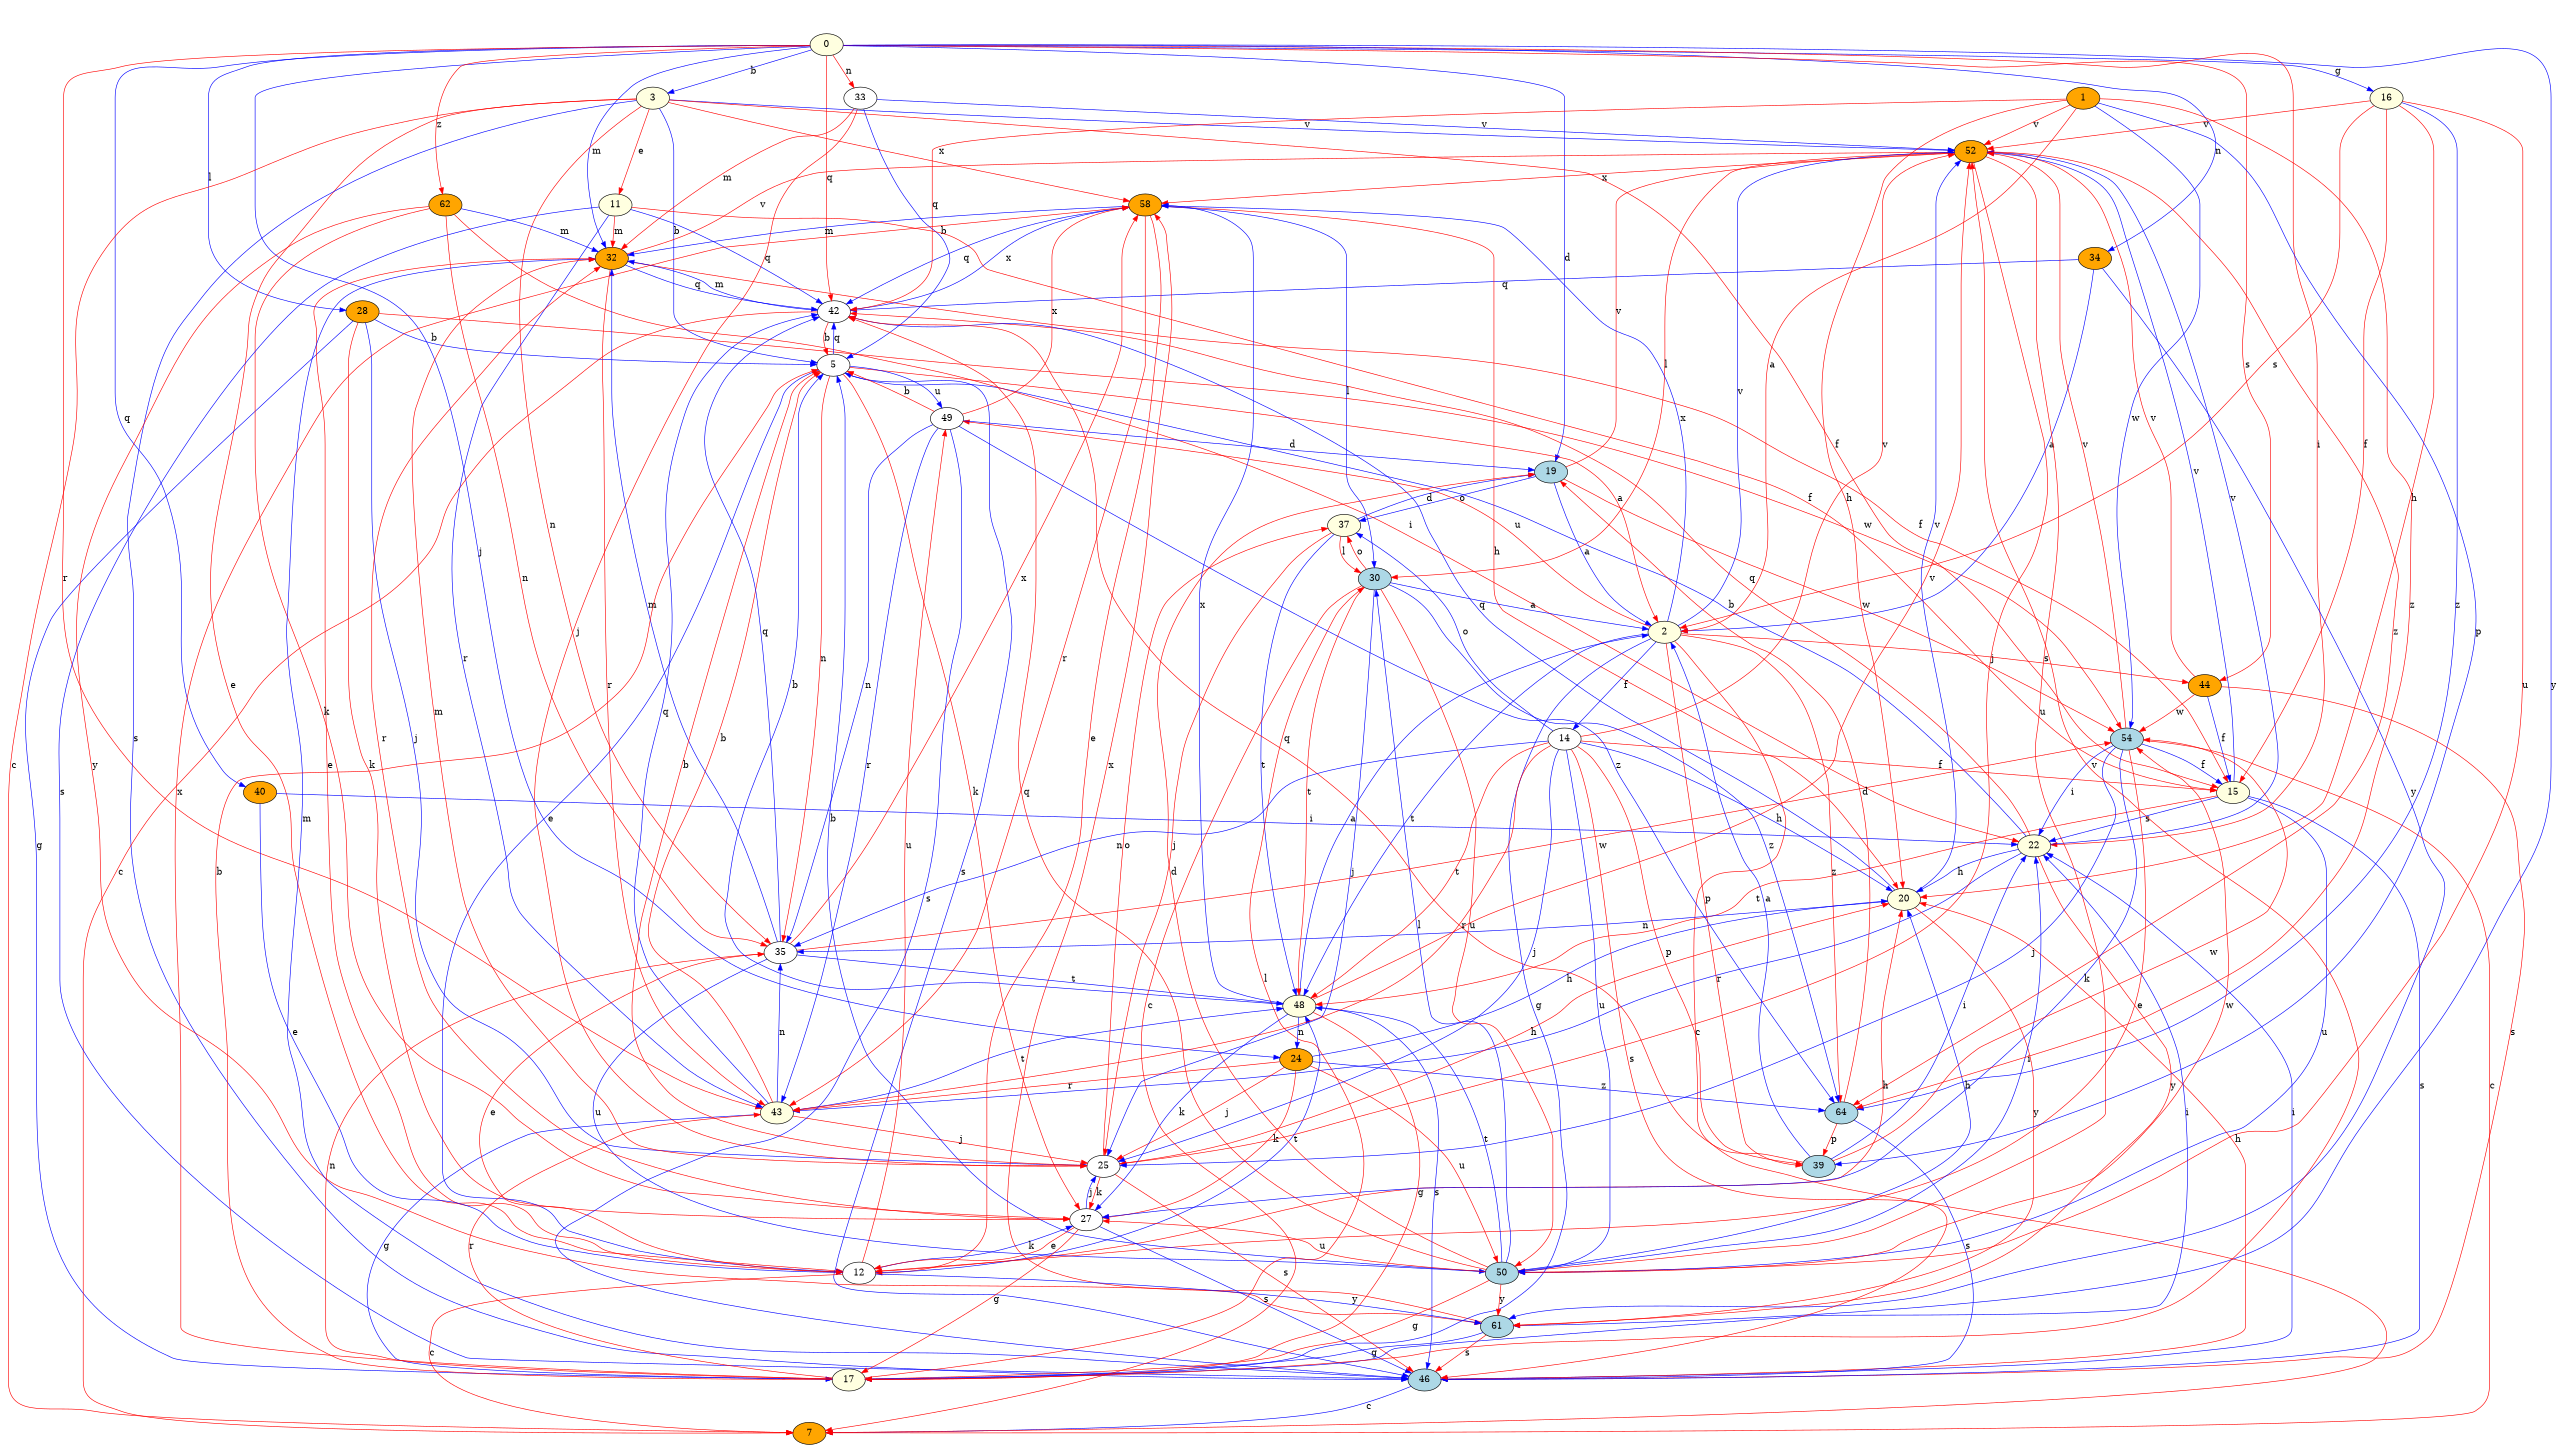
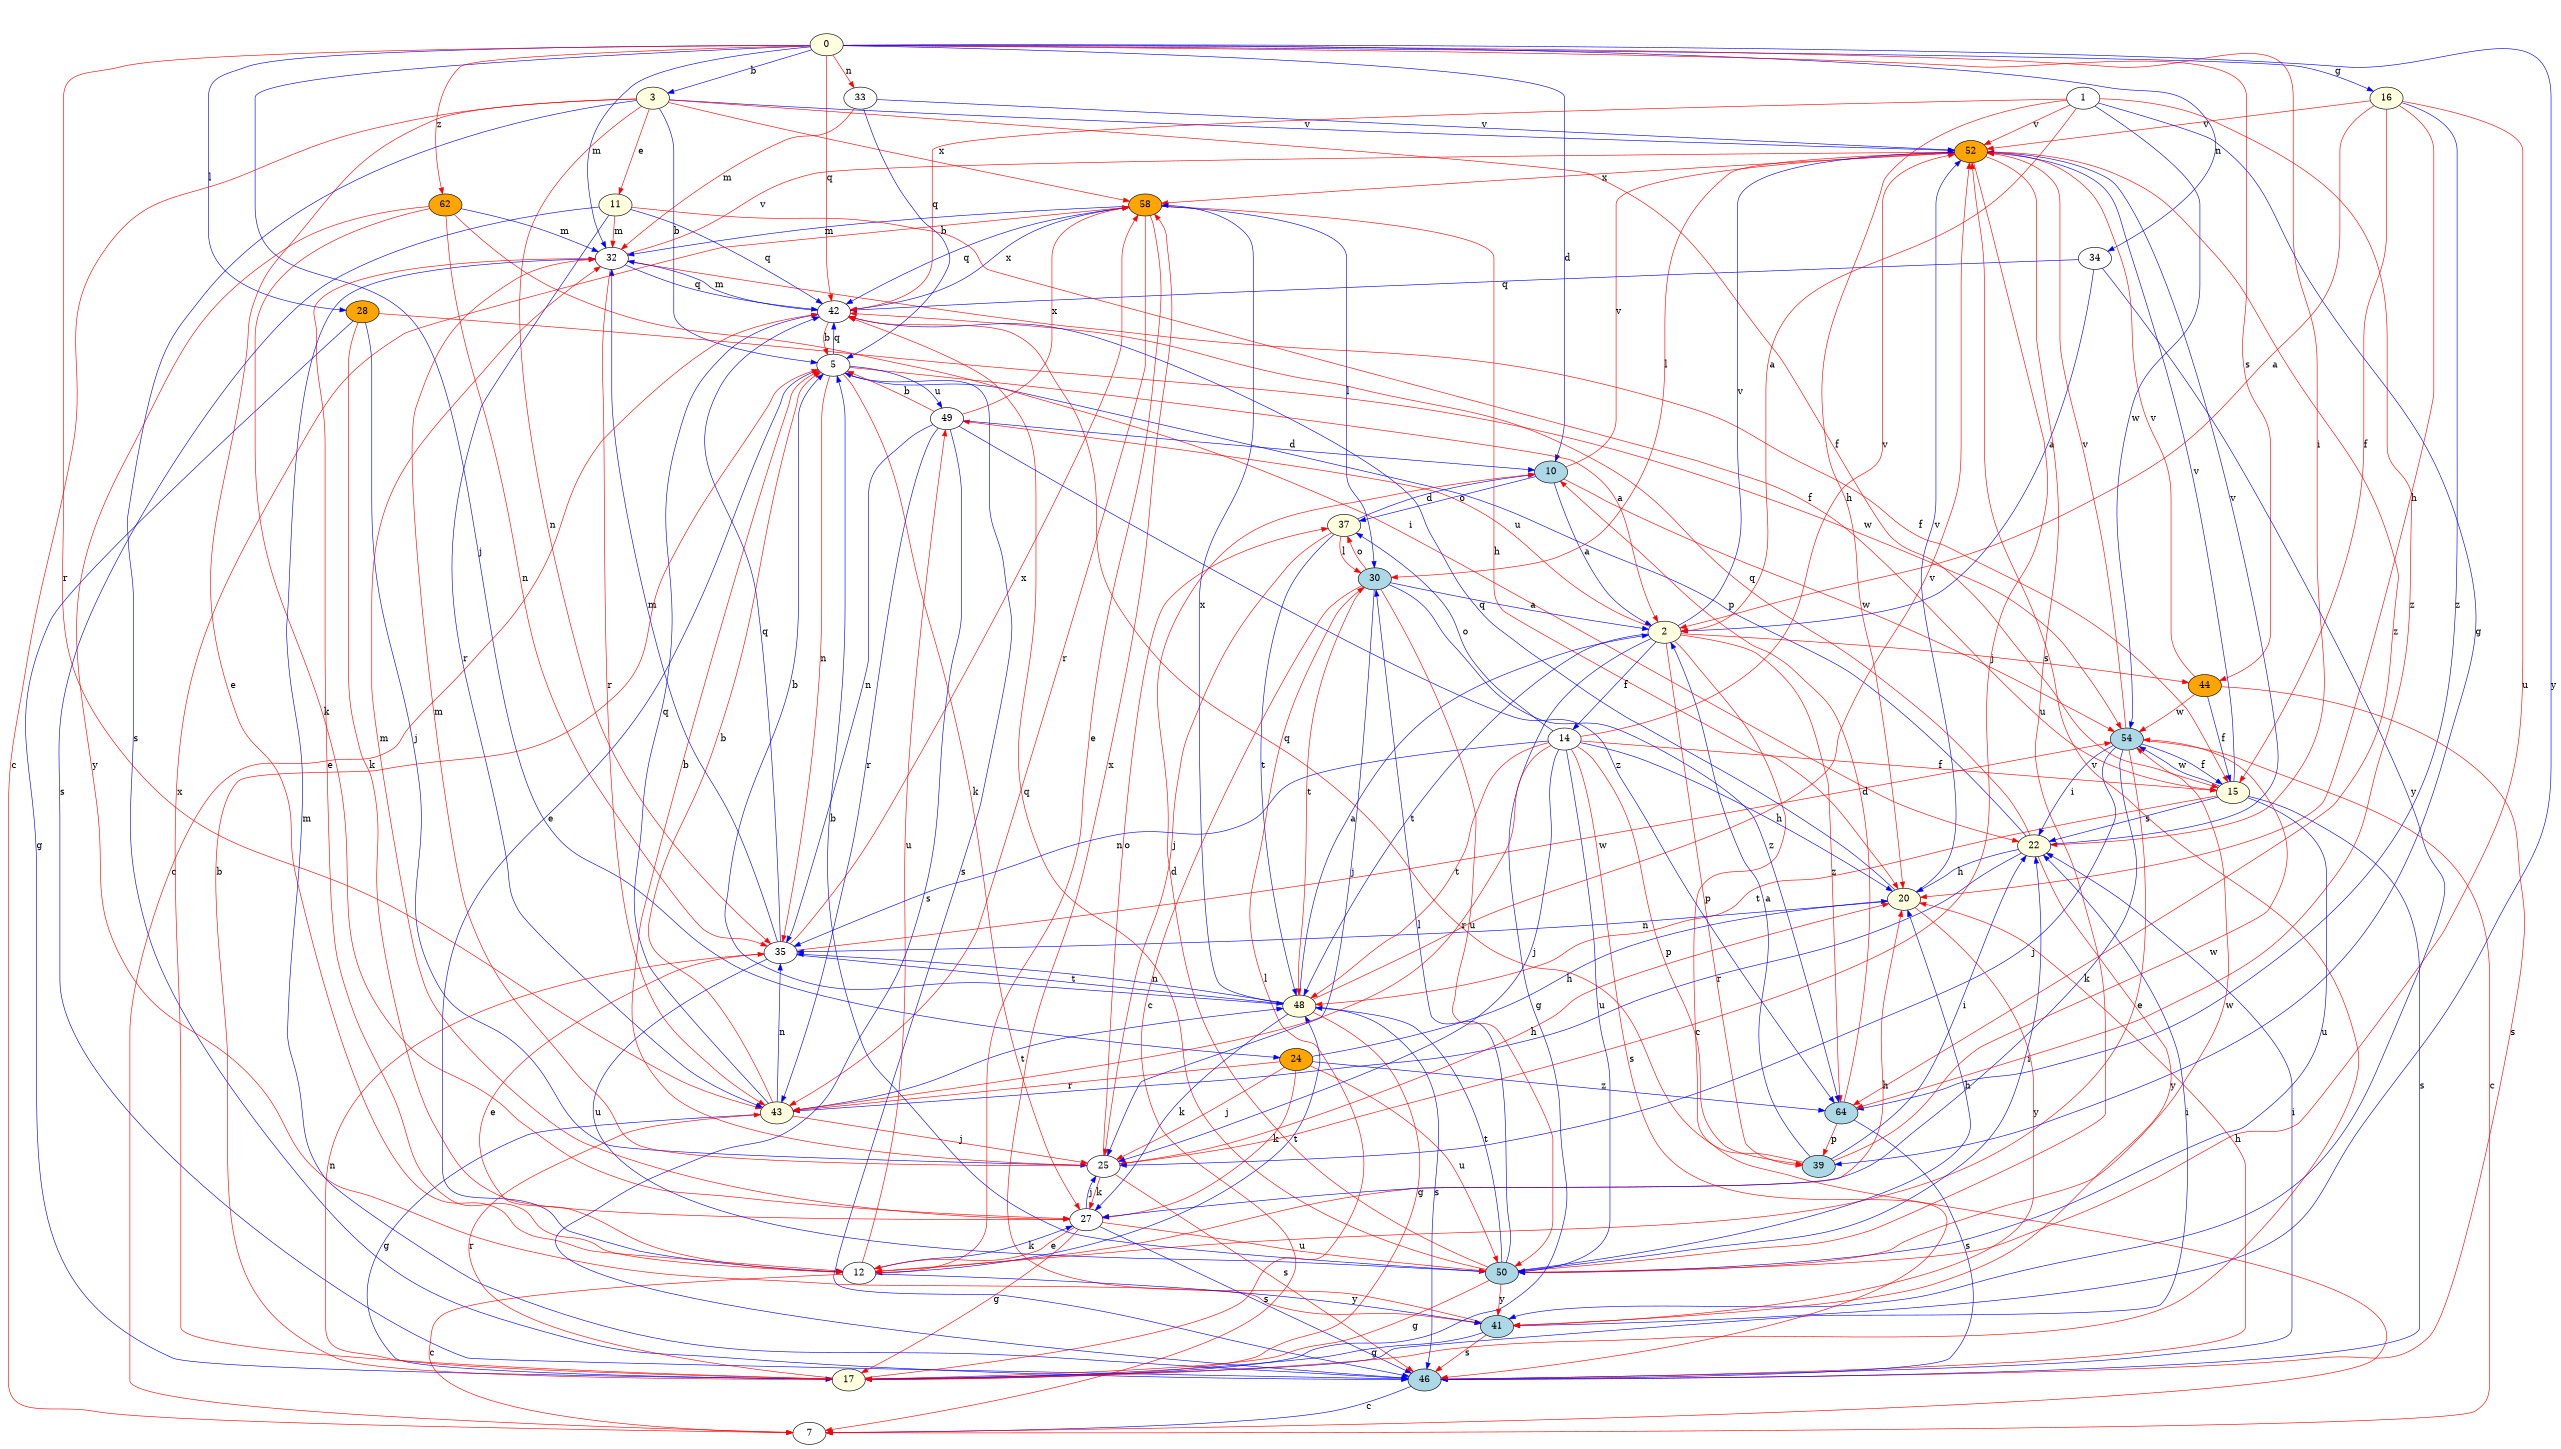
(2083, 98) -> (2083, 98)
(612, 258) -> (612, 258)
(2095, 258) -> (2095, 258)
(1553, 274) -> none
(590, 359) -> none
(2275, 365) -> (2275, 365)
(1551, 472) -> (1551, 472)
(1732, 606) -> (1732, 606)
(2479, 632) -> (2479, 632)
(384, 739) -> (384, 739)
(538, 762) -> none
none -> (2180, 771)
(260, 792) -> none
(83, 1012) -> (133, 1003)
(1298, 1031) -> (1044, 971)
(1308, 1243) -> (1281, 1248)
(1497, 1327) -> (1497, 1327)
(809, 1433) -> (809, 1433)
